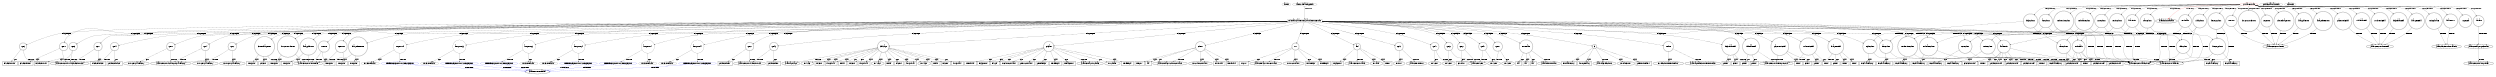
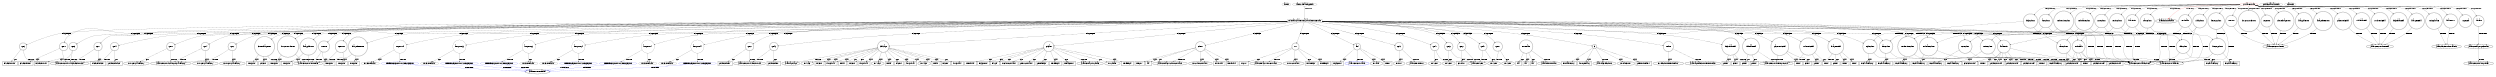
(1422, 27) -> none
(1181, 59) -> (1181, 59)
(1357, 63) -> (1357, 63)
